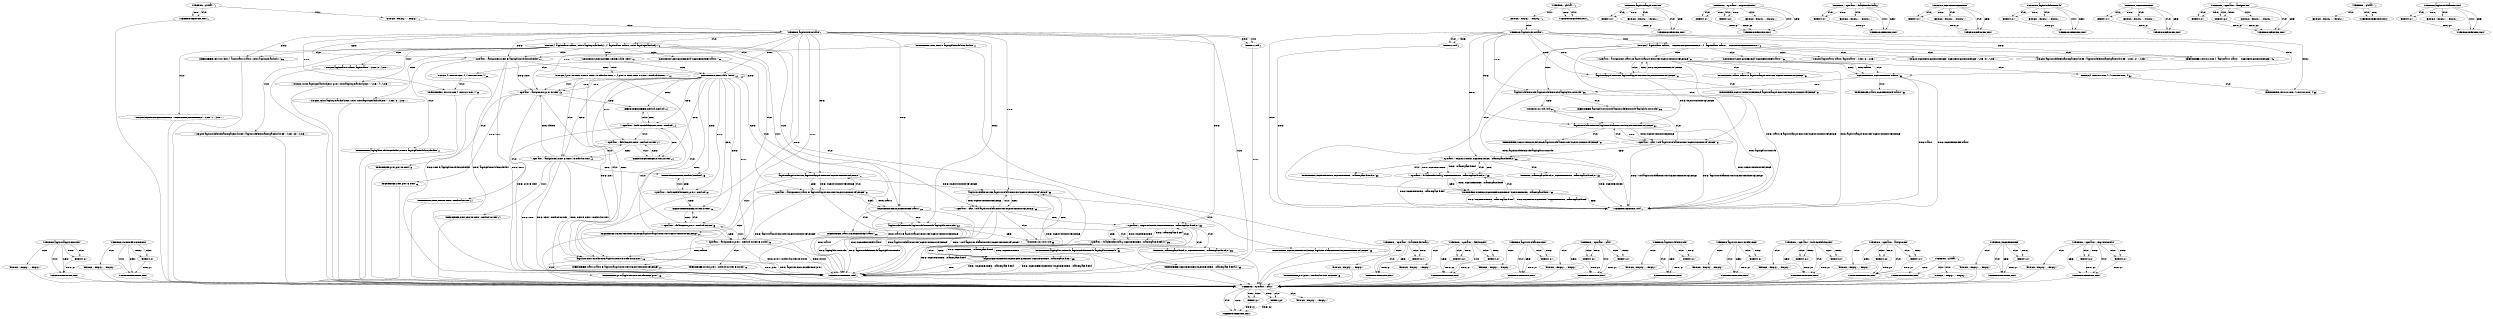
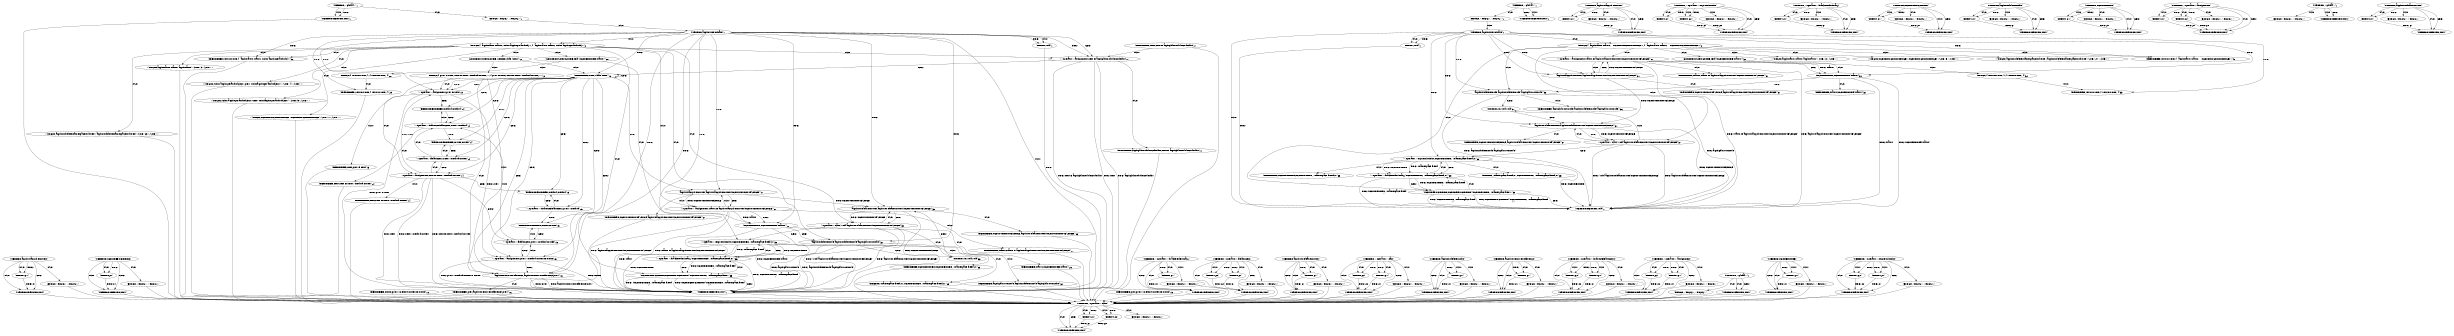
(518, 78) -> none
(548, 126) -> (407, 134)
(641, 133) -> (415, 143)
(495, 134) -> (371, 126)
(731, 154) -> (481, 203)
(394, 167) -> none
(700, 251) -> (530, 267)
(729, 254) -> none
